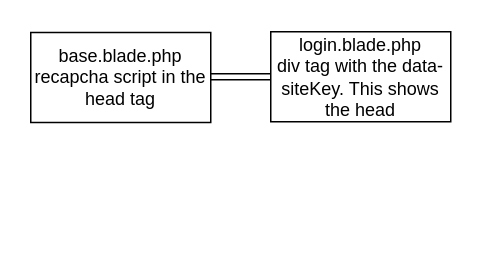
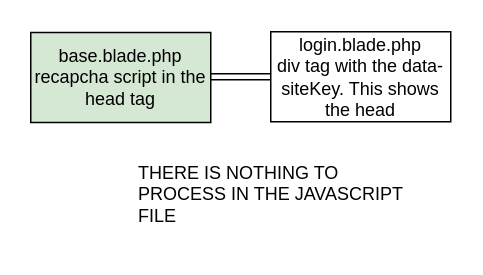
(121, 77) -> (121, 77)
none -> (271, 197)
